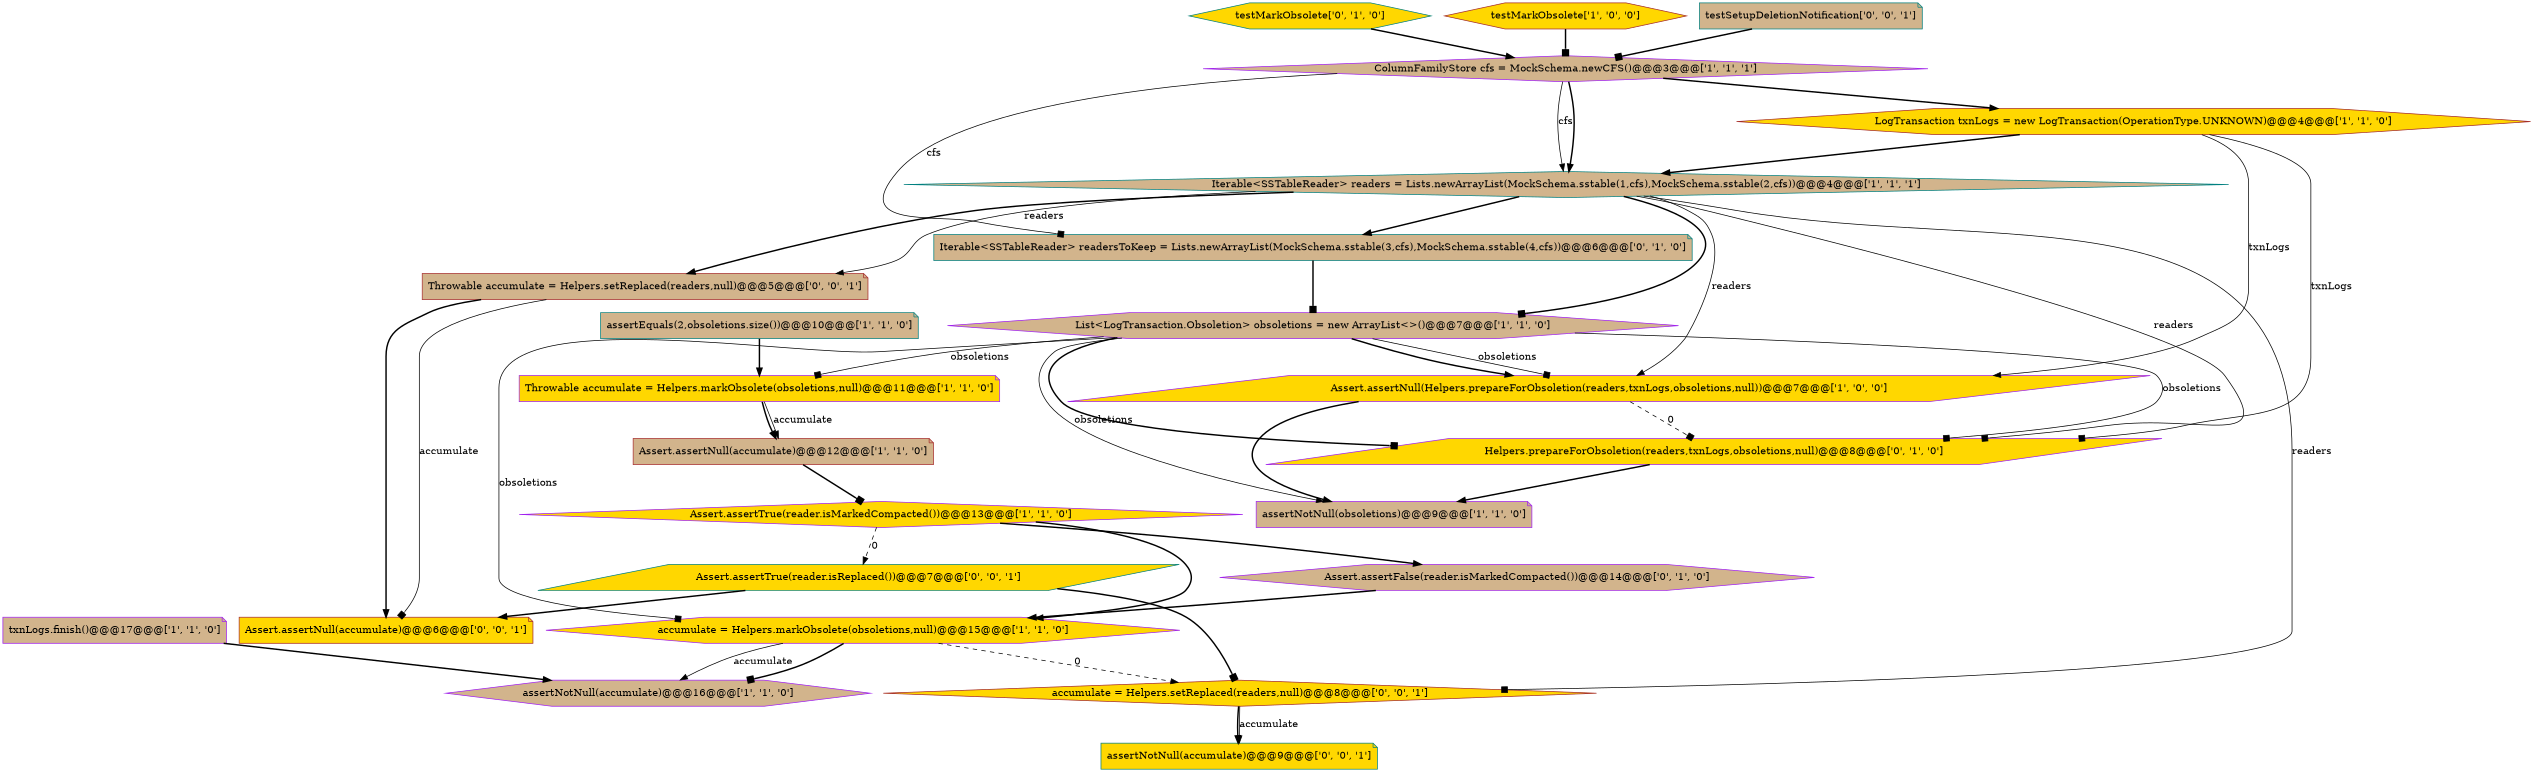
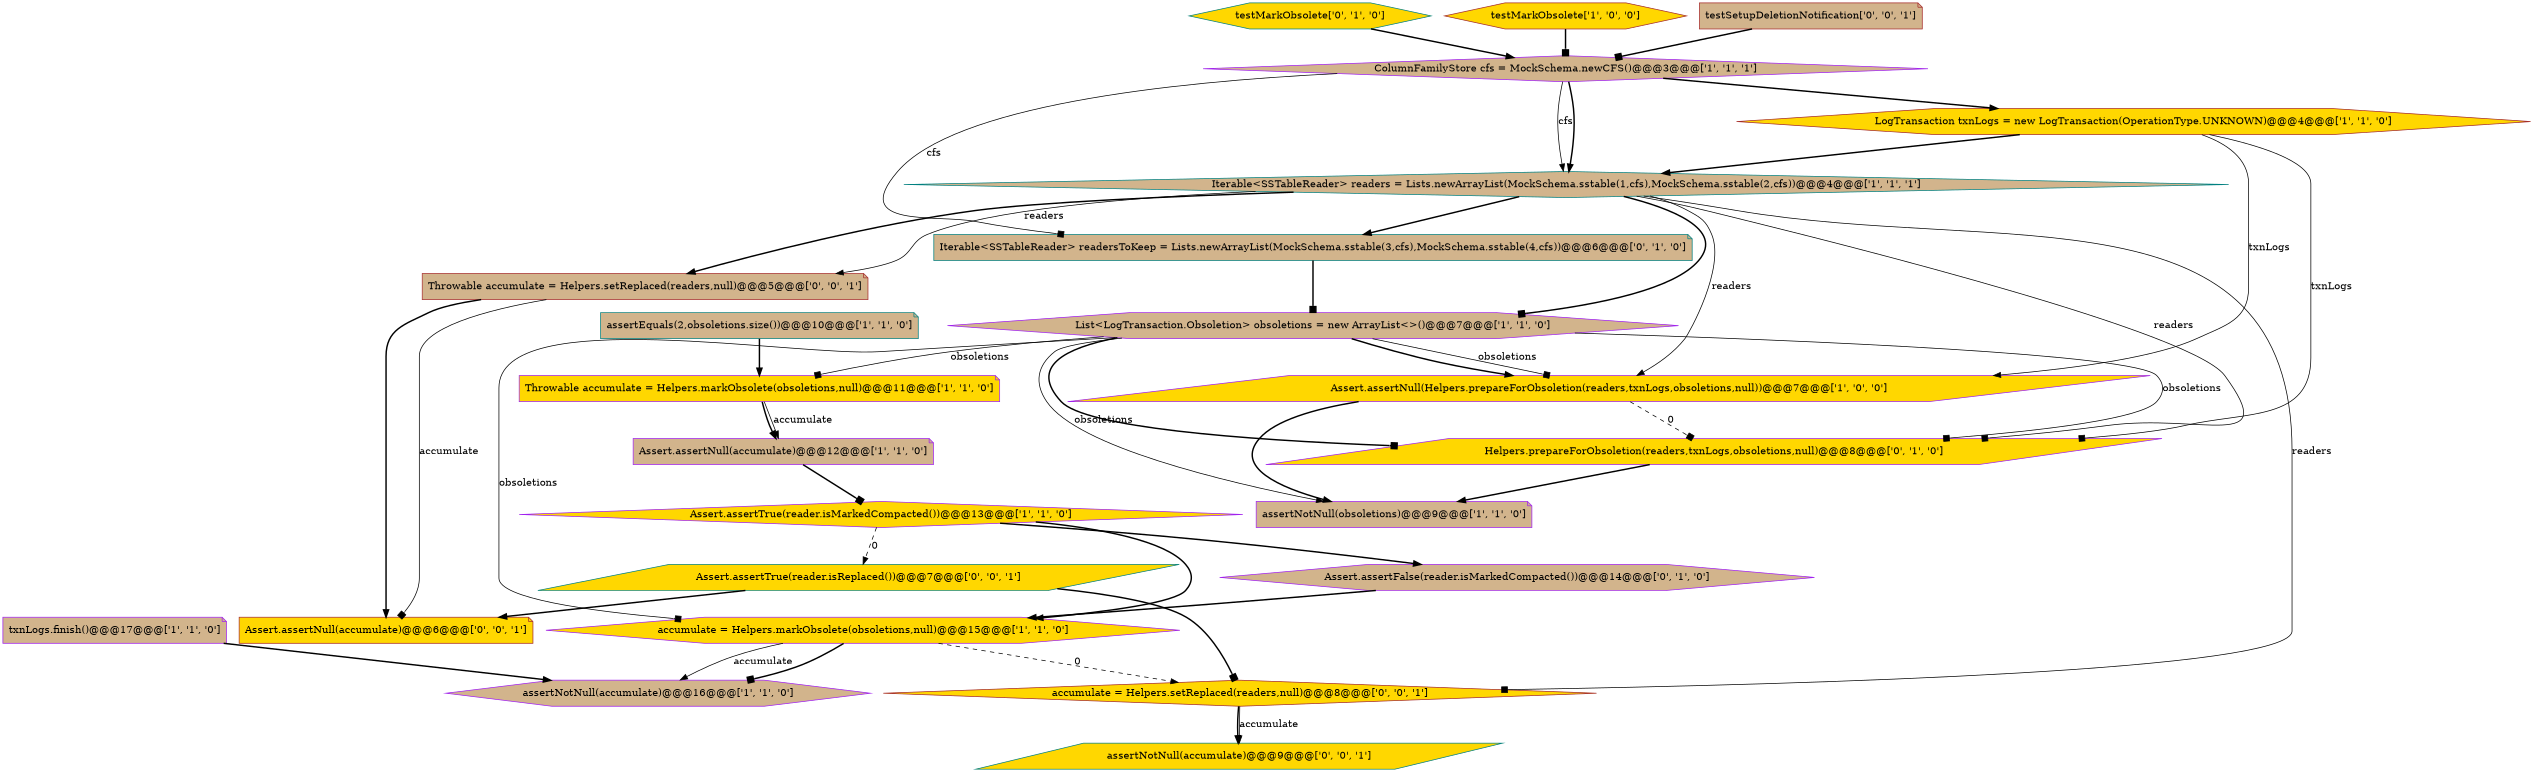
(1811, 16) -> (1811, 16)
(783, 452) -> (783, 452)
(1239, 756) -> (1239, 756)
